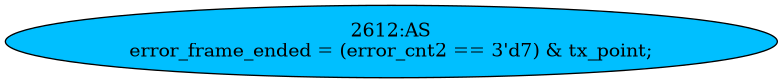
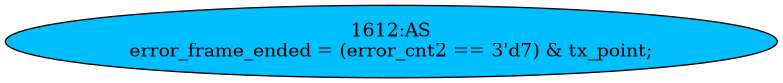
(391, 42) -> (391, 42)
